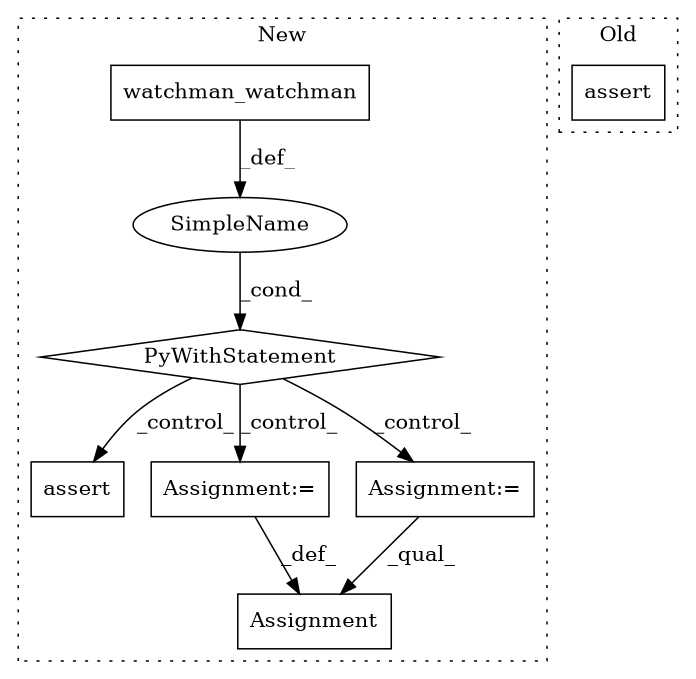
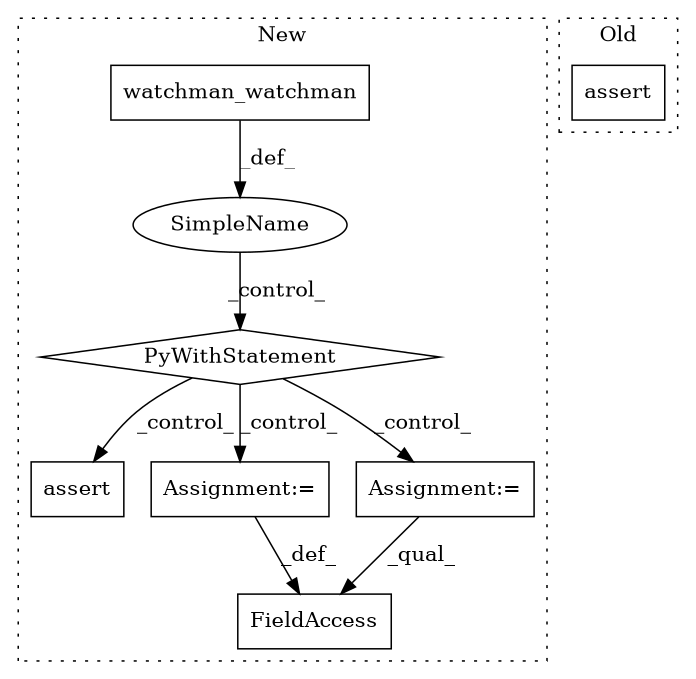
(277, 291) -> (277, 291)
(315, 621) -> (315, 621)
